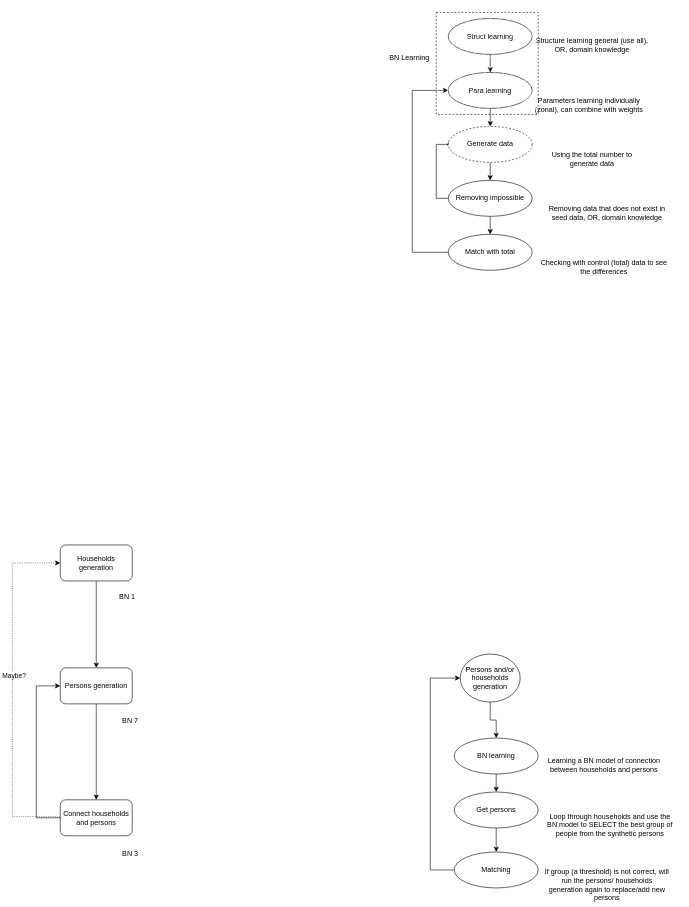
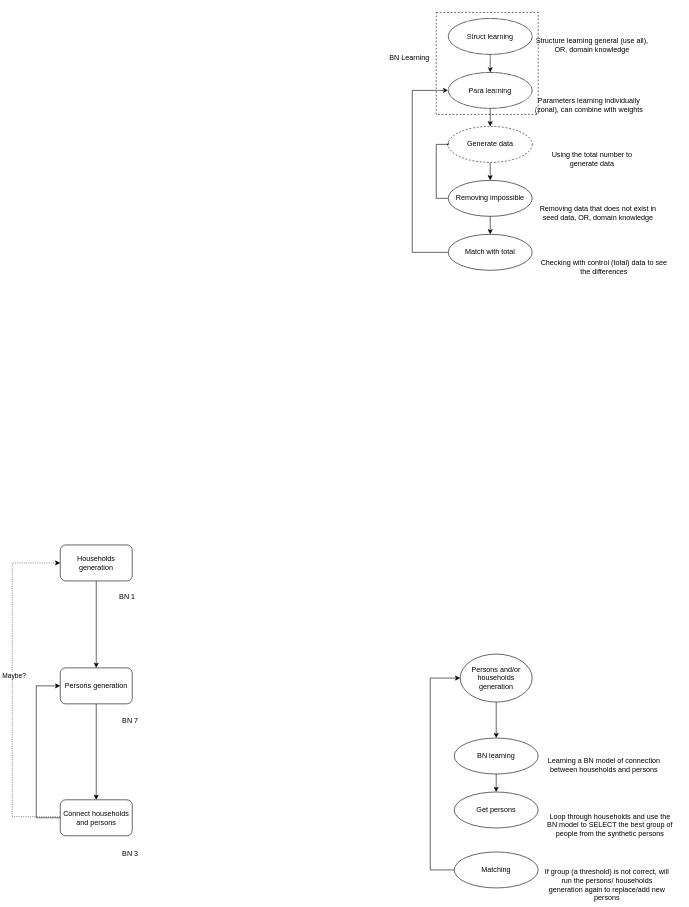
(608, 213) -> (599, 213)
(491, 678) -> (497, 678)
(497, 846) -> none
